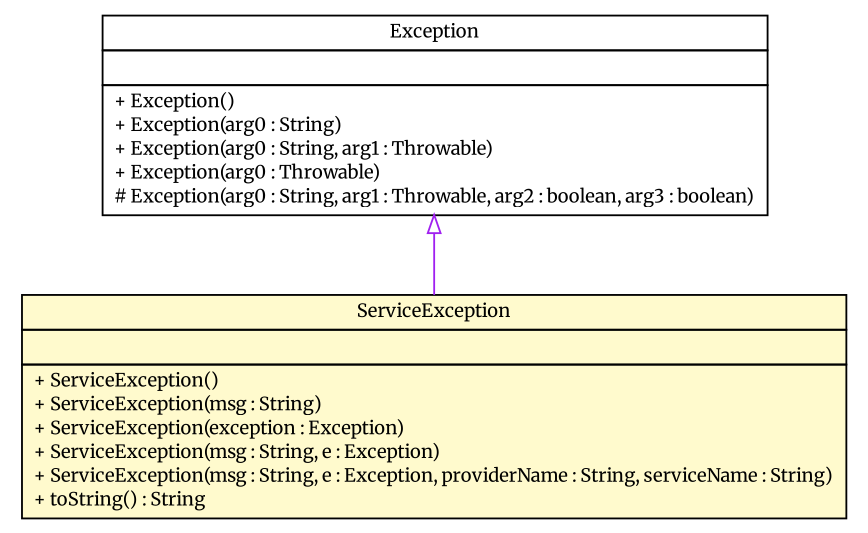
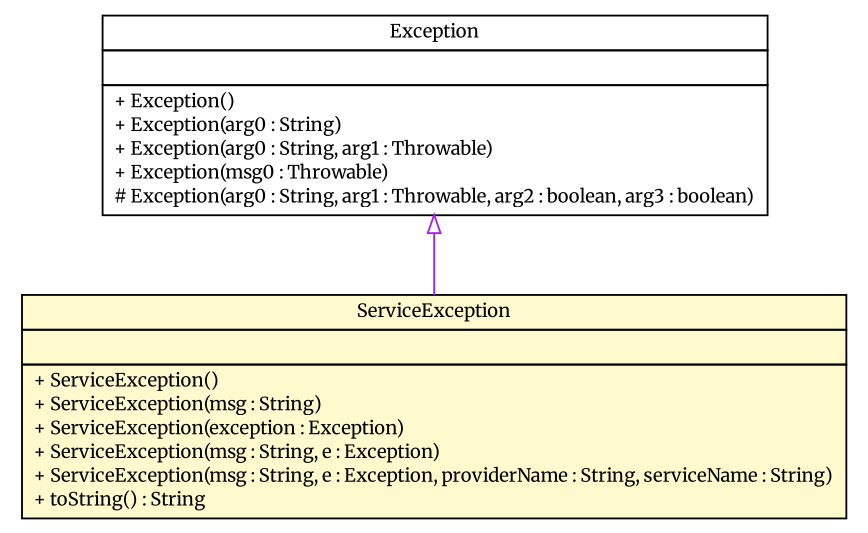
(248, 173) -> (252, 173)
